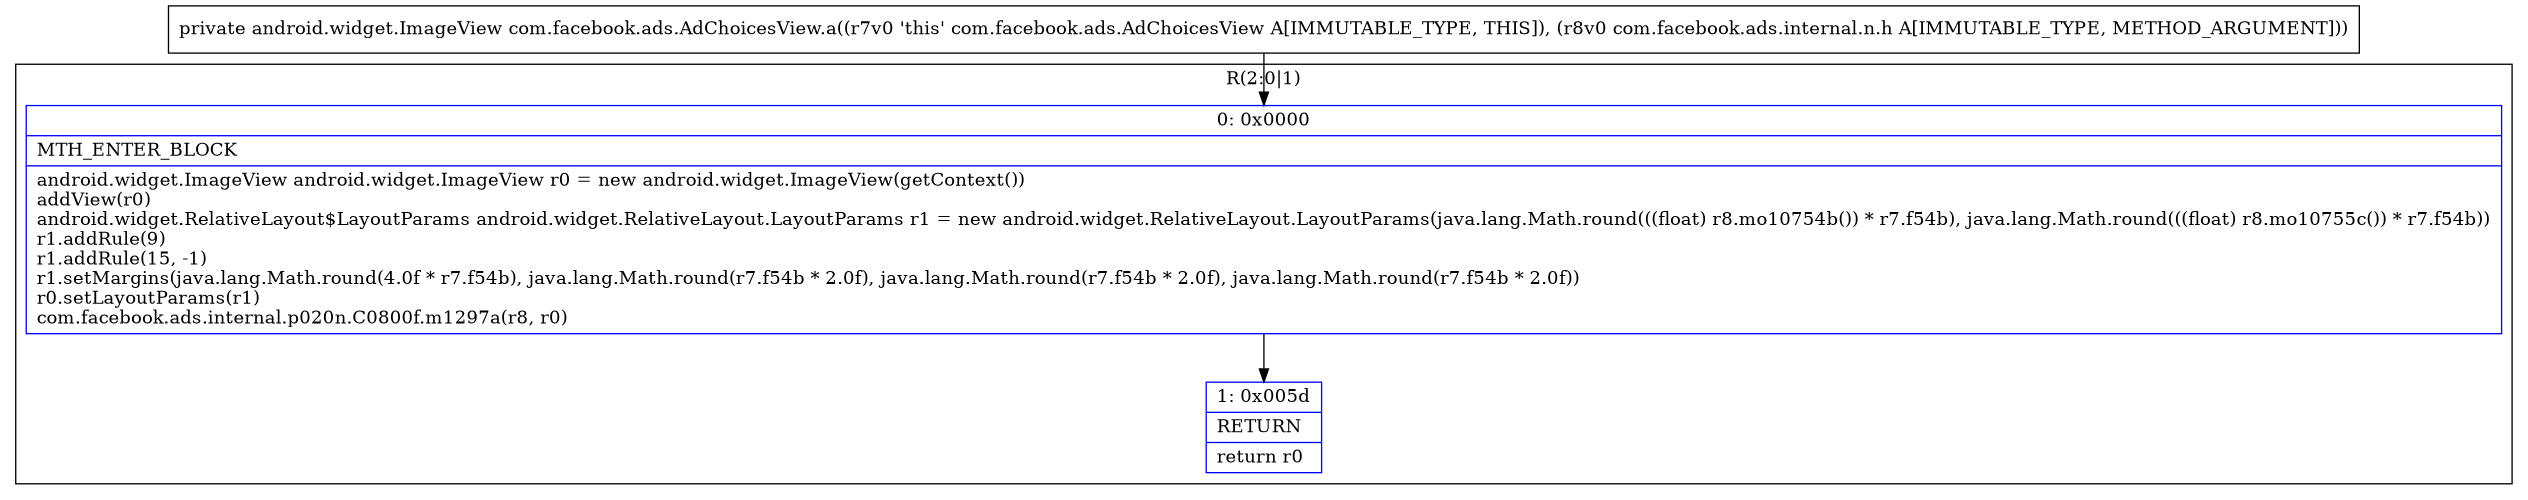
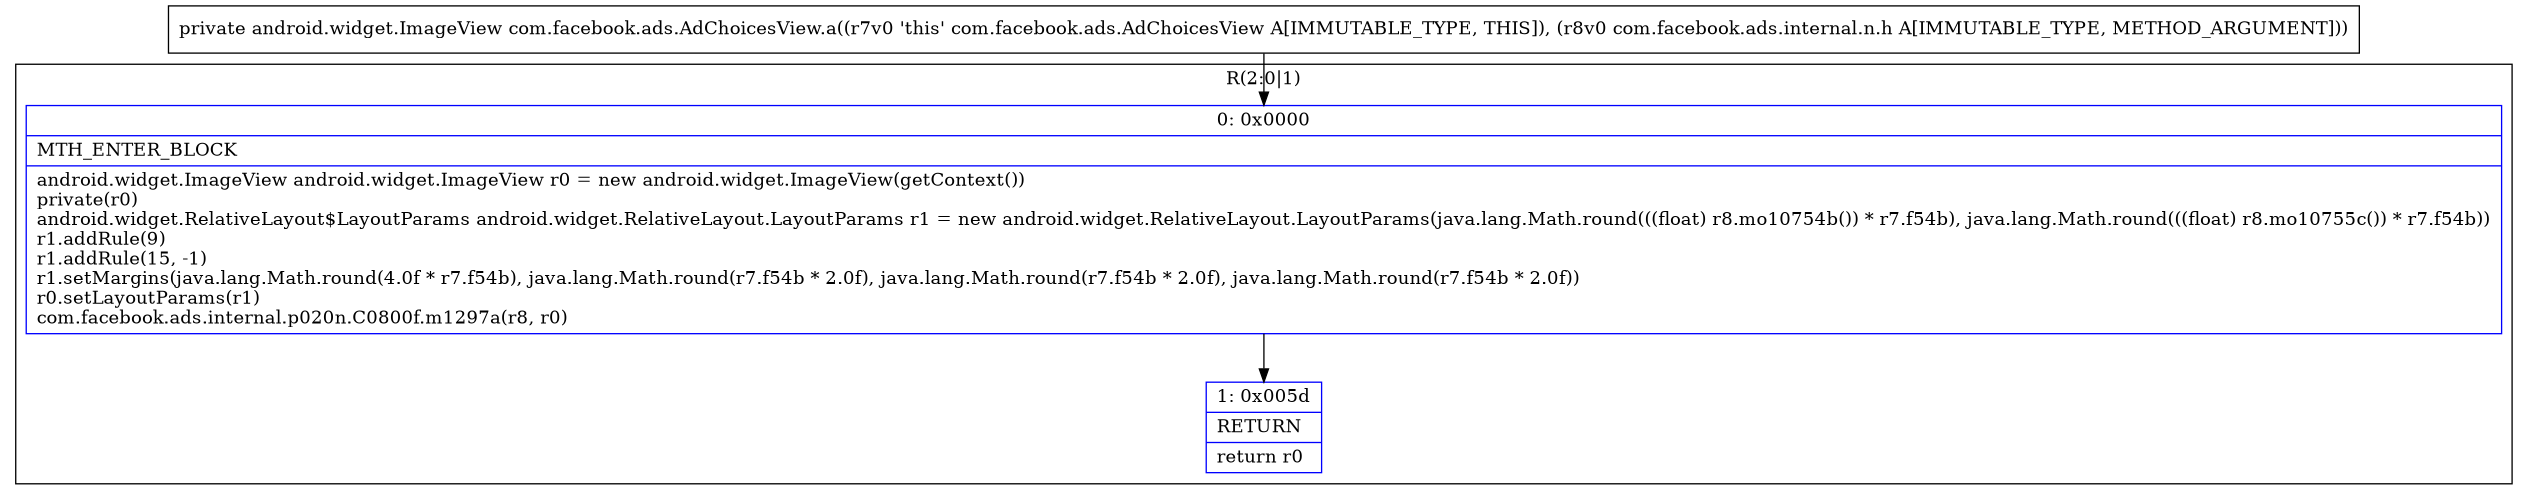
(94, 200) -> (88, 200)
